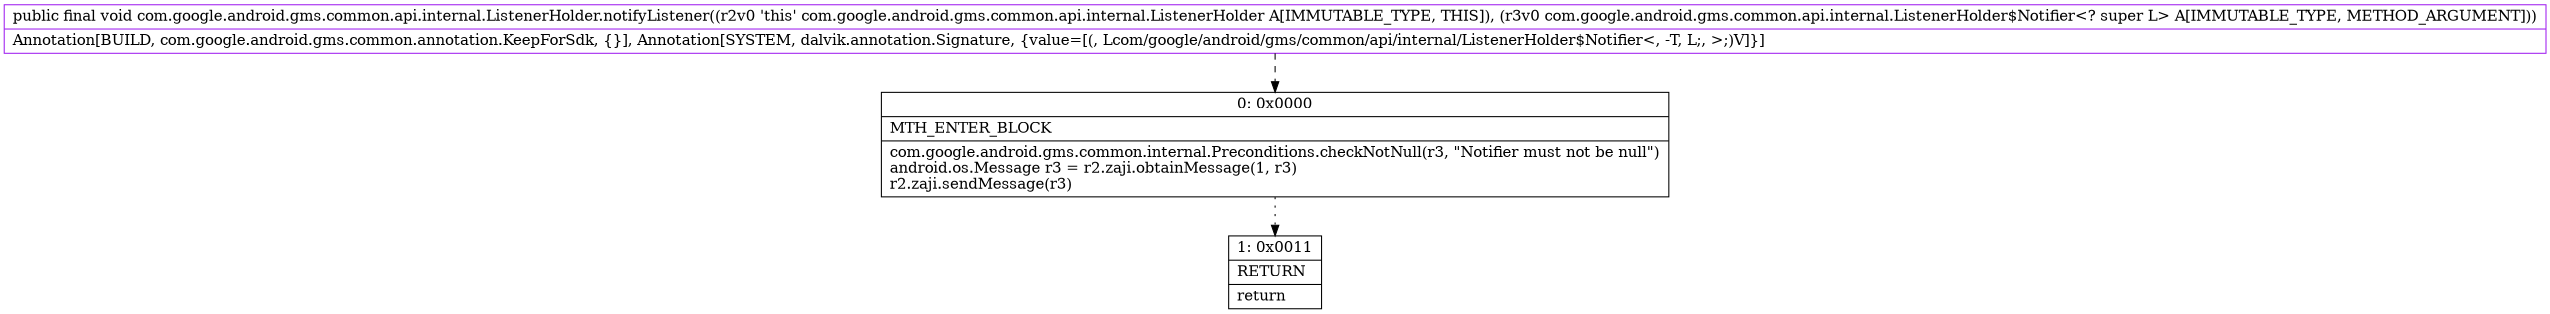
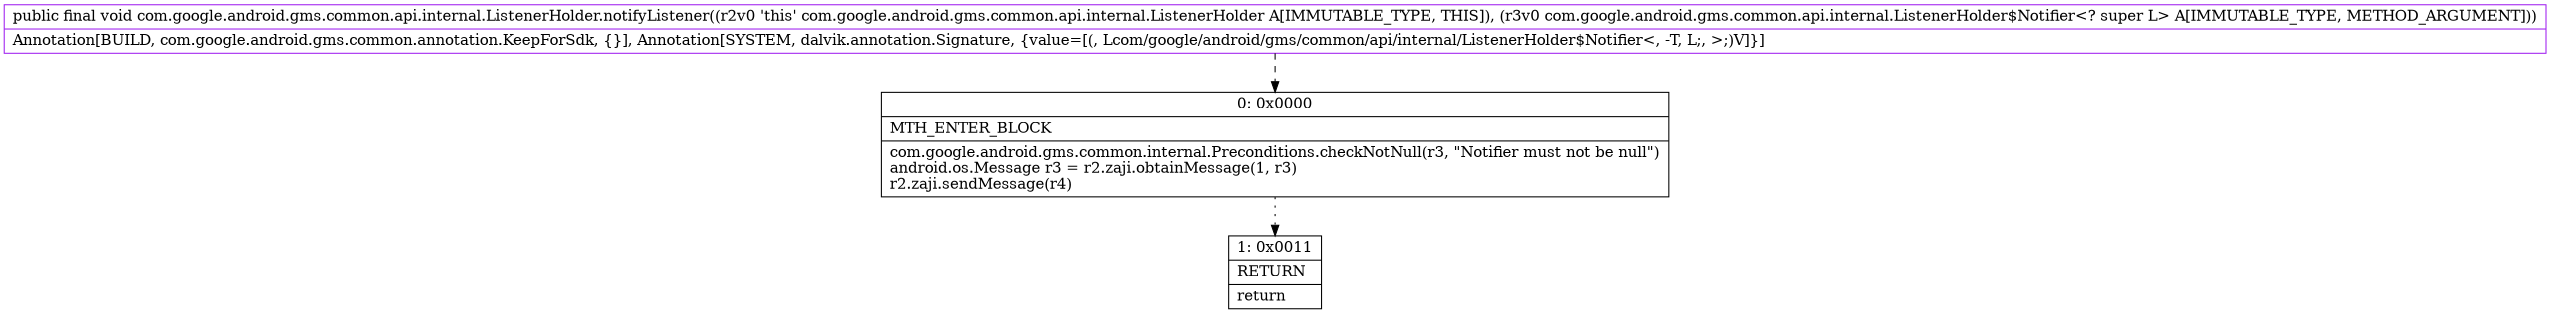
(981, 184) -> (981, 184)
